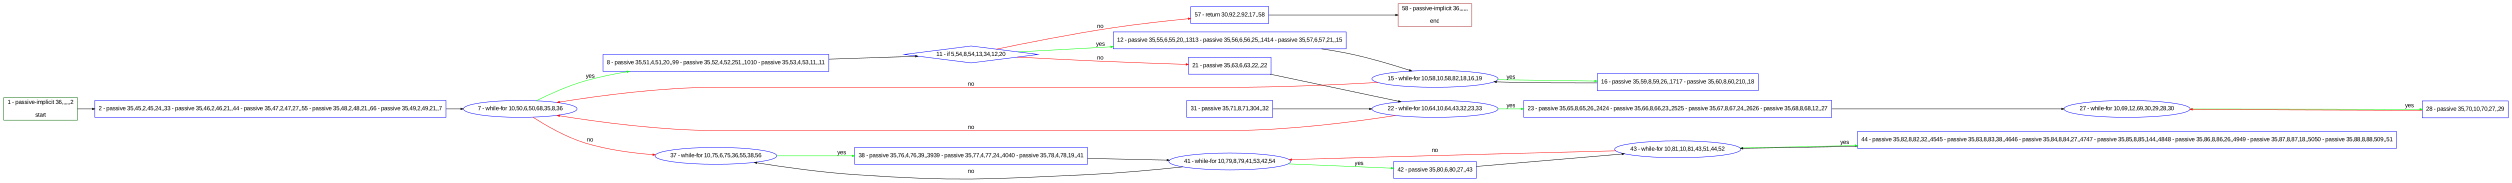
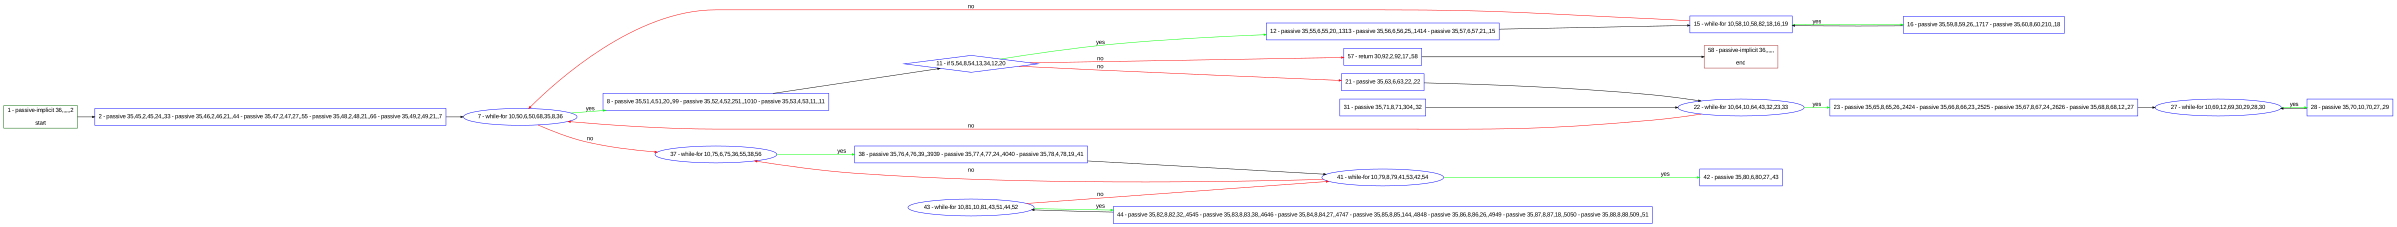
(1435, 79) -> (1741, 24)
(2307, 110) -> (2295, 108)
(1549, 160) -> none
(970, 179) -> (1040, 181)
